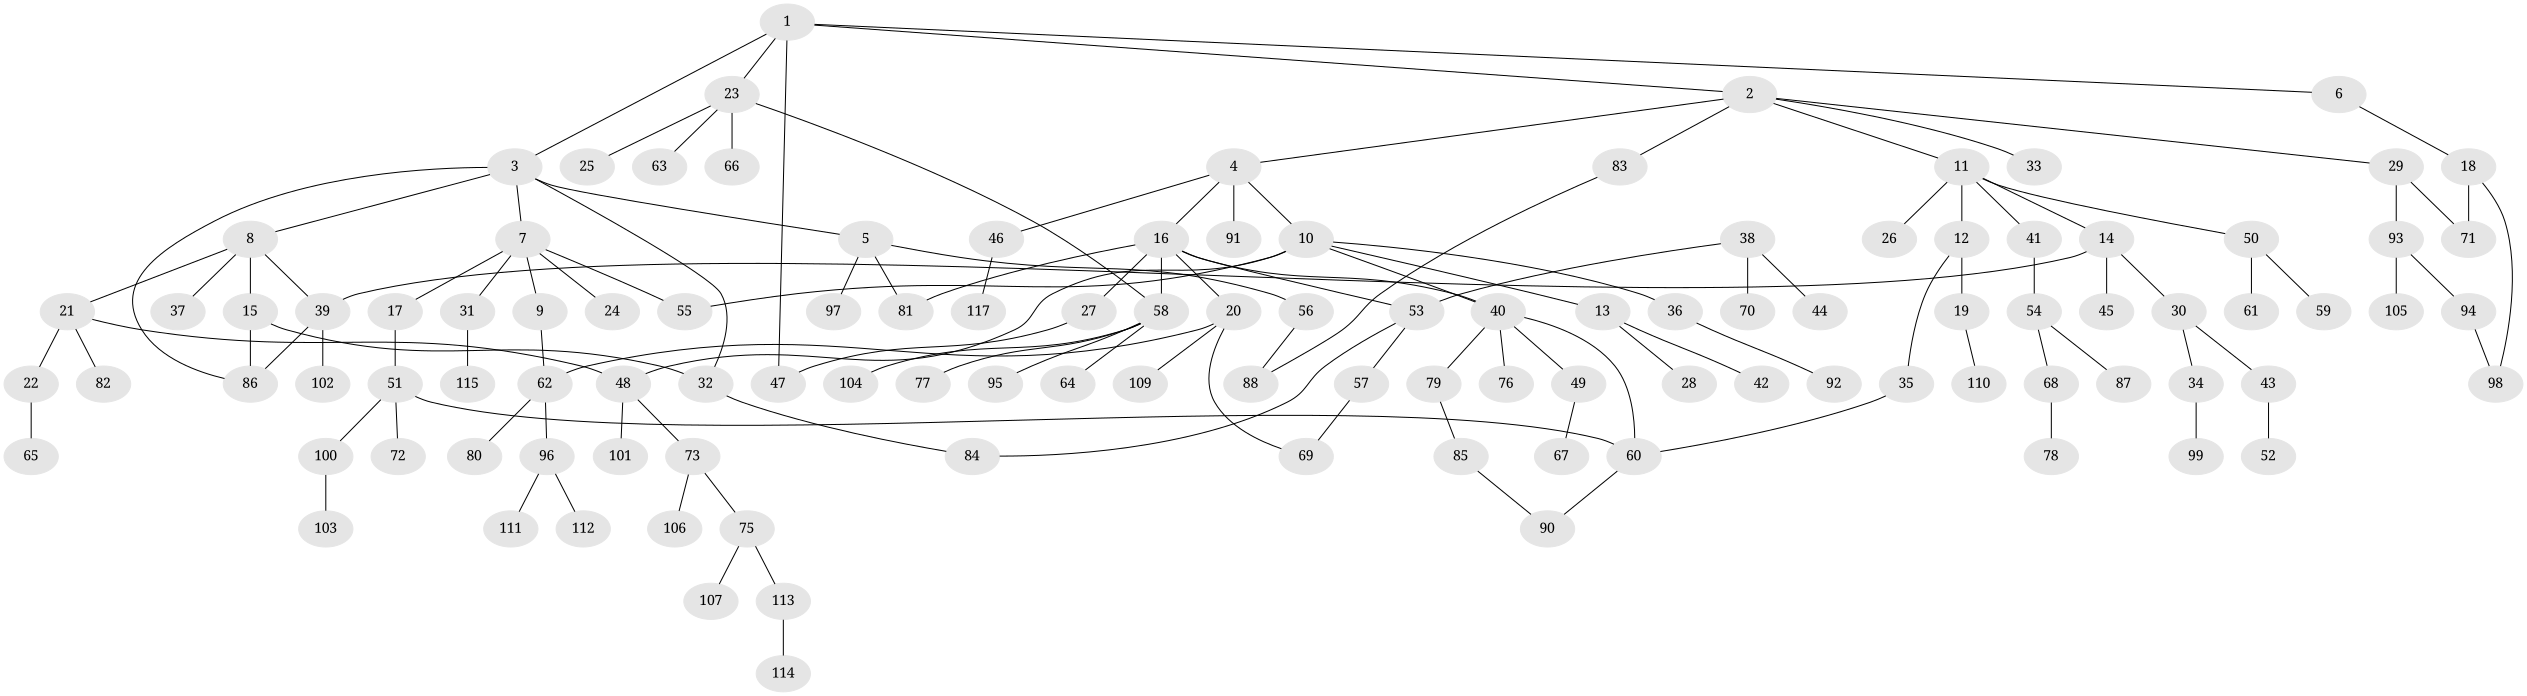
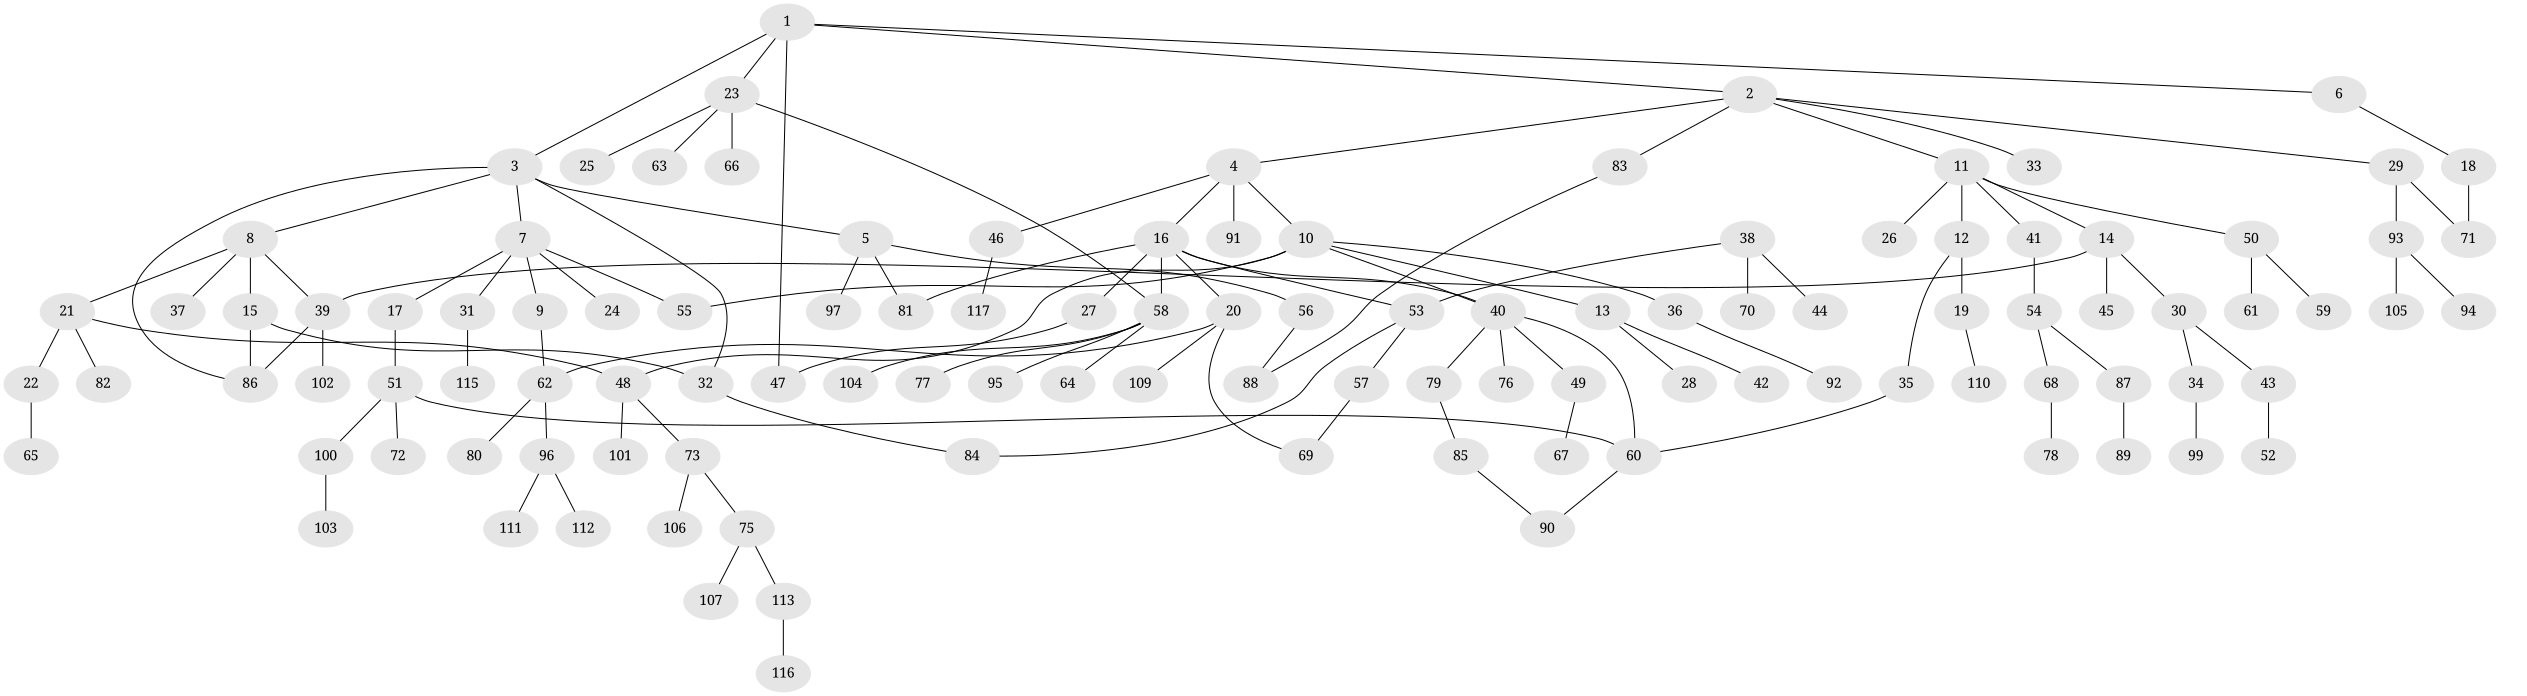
(2496, 384) -> none
none -> (2124, 457)
(783, 674) -> (783, 674)
